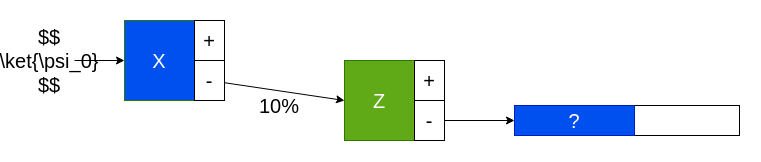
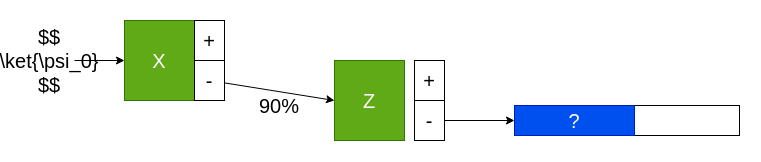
(160, 61) -> (160, 61)
(380, 101) -> (370, 101)
(280, 106) -> (280, 106)
